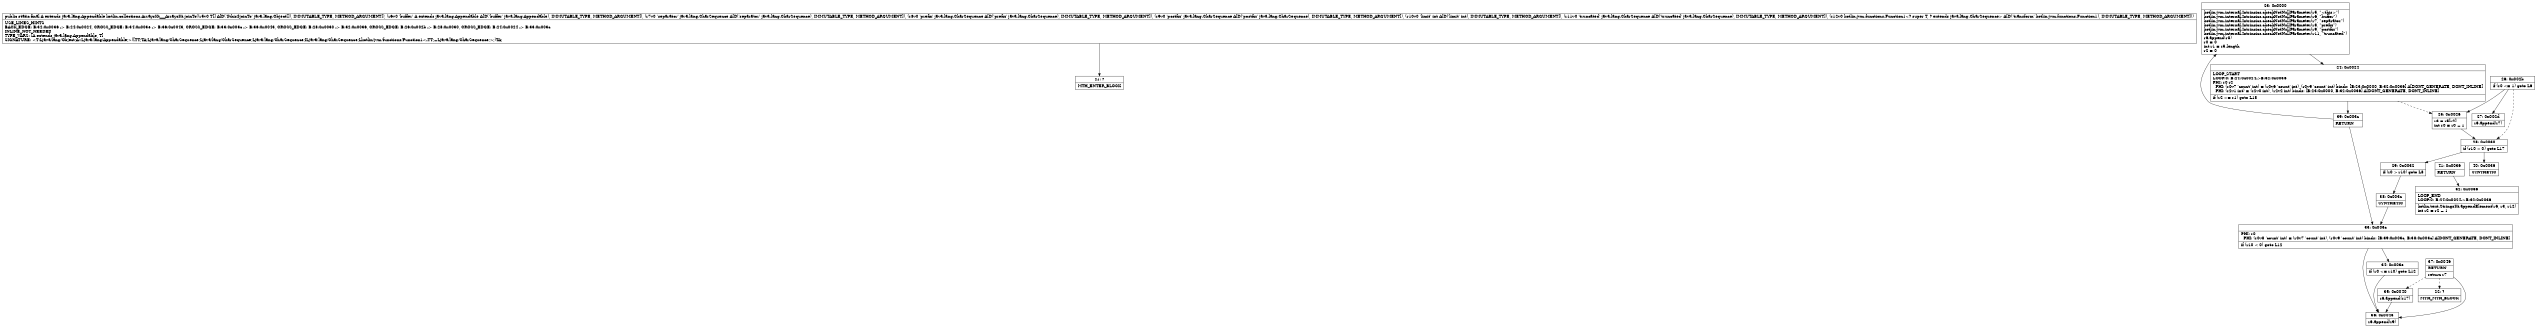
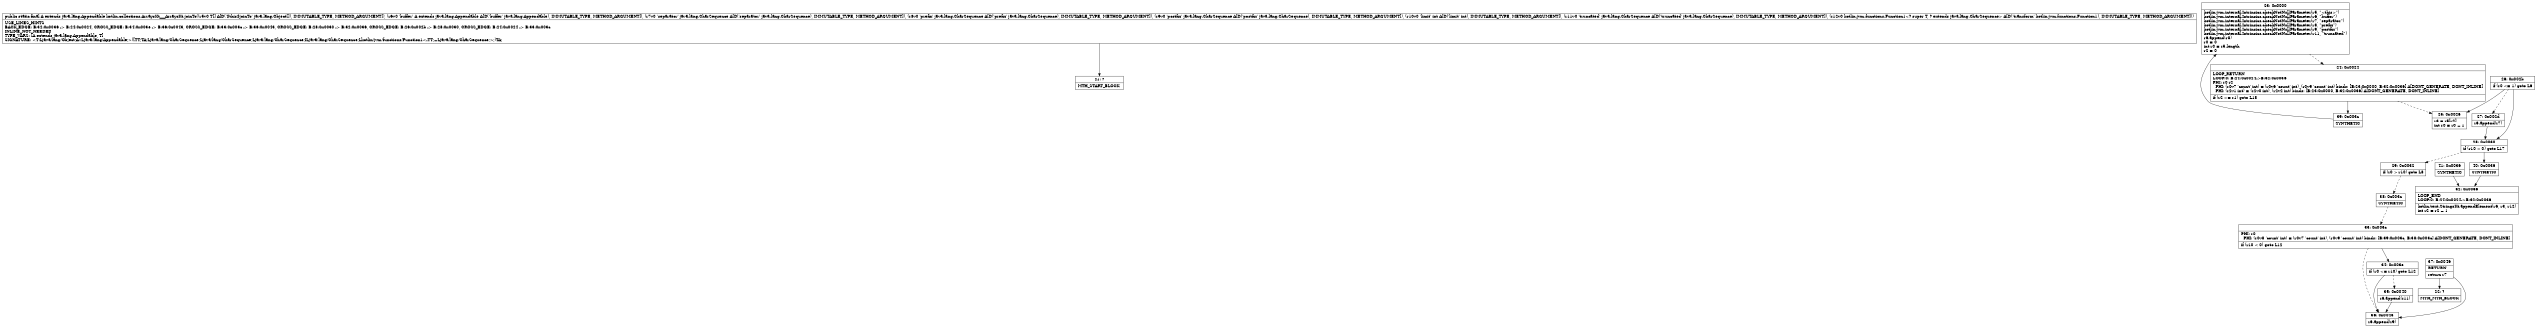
(2222, 47) -> (2222, 47)
(2315, 58) -> (2315, 58)
(2226, 74) -> (2229, 74)
(1099, 86) -> (1099, 86)
(2501, 100) -> (2501, 100)
(2512, 116) -> (2512, 116)
(2345, 123) -> (2348, 123)
(2467, 133) -> (2486, 132)
(2445, 157) -> (2445, 157)
(2446, 173) -> (2450, 173)
(2361, 174) -> none
none -> (2478, 180)
(2398, 183) -> (2398, 183)
(2385, 214) -> (2385, 214)
(2365, 280) -> (2365, 280)
(2417, 282) -> (2394, 280)
(2440, 282) -> (2440, 282)
(2395, 299) -> (2395, 299)
